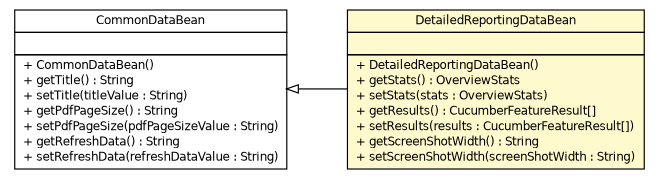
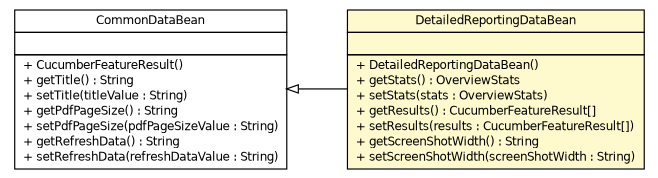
(89, 65) -> (103, 65)
